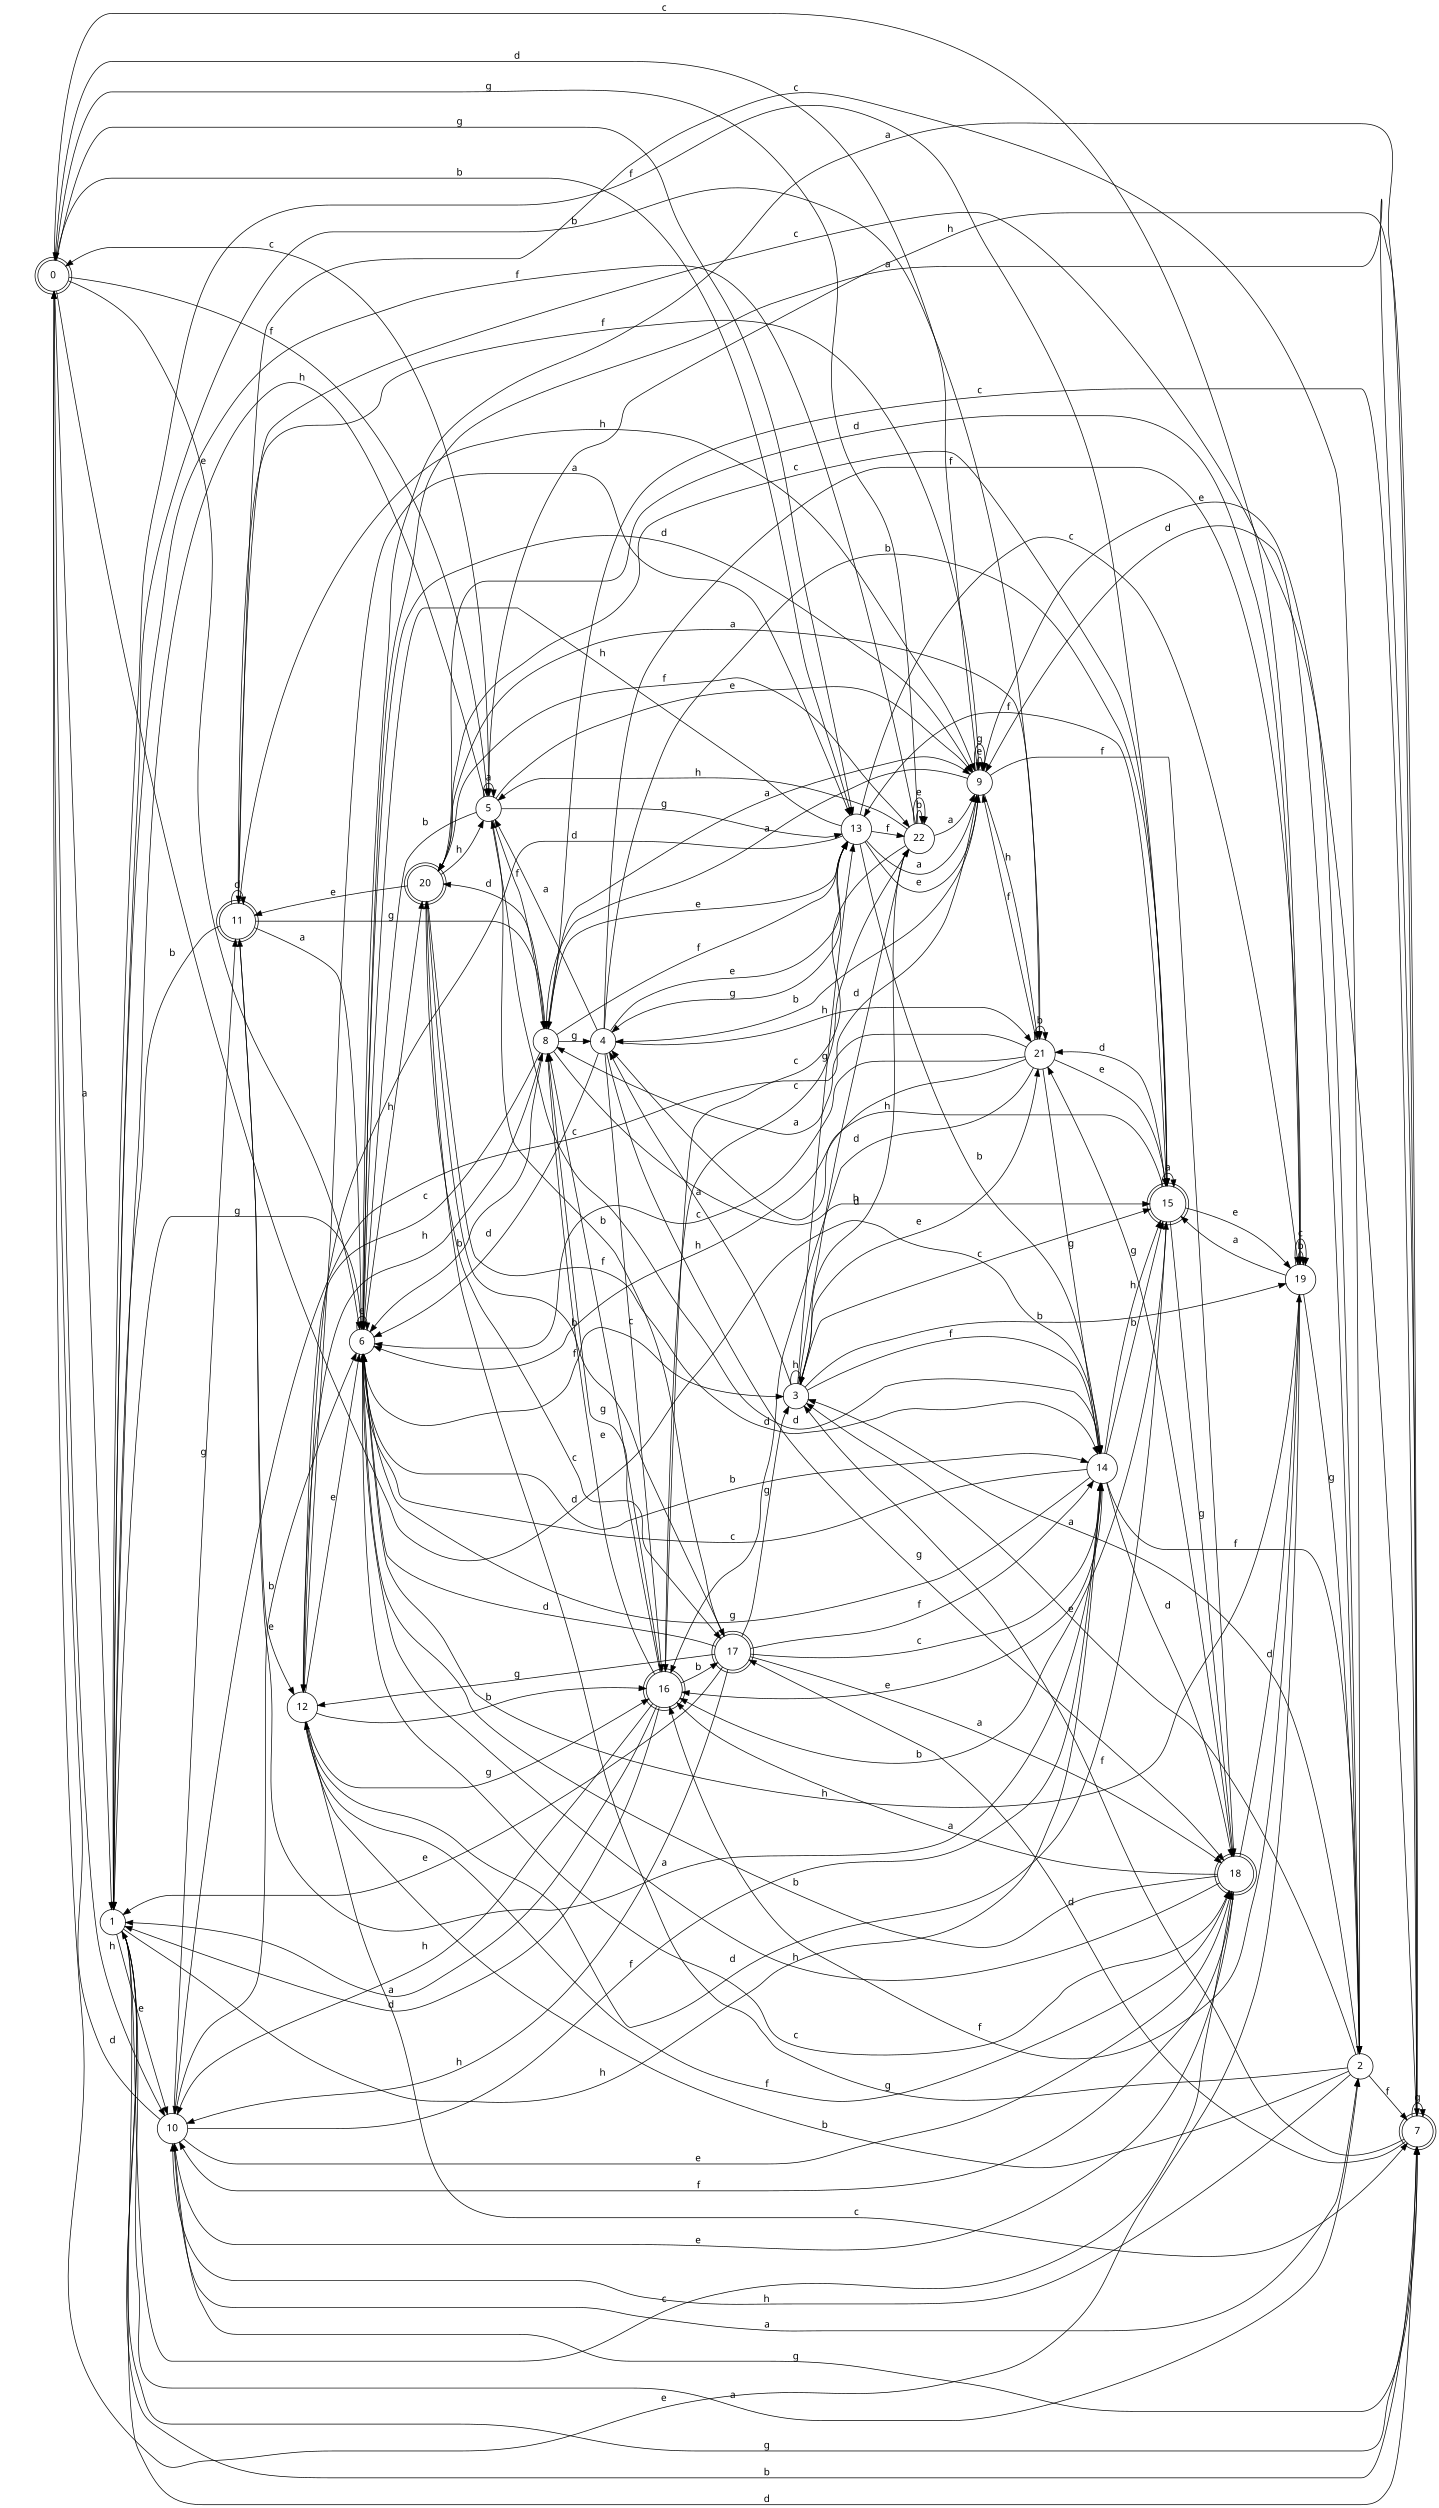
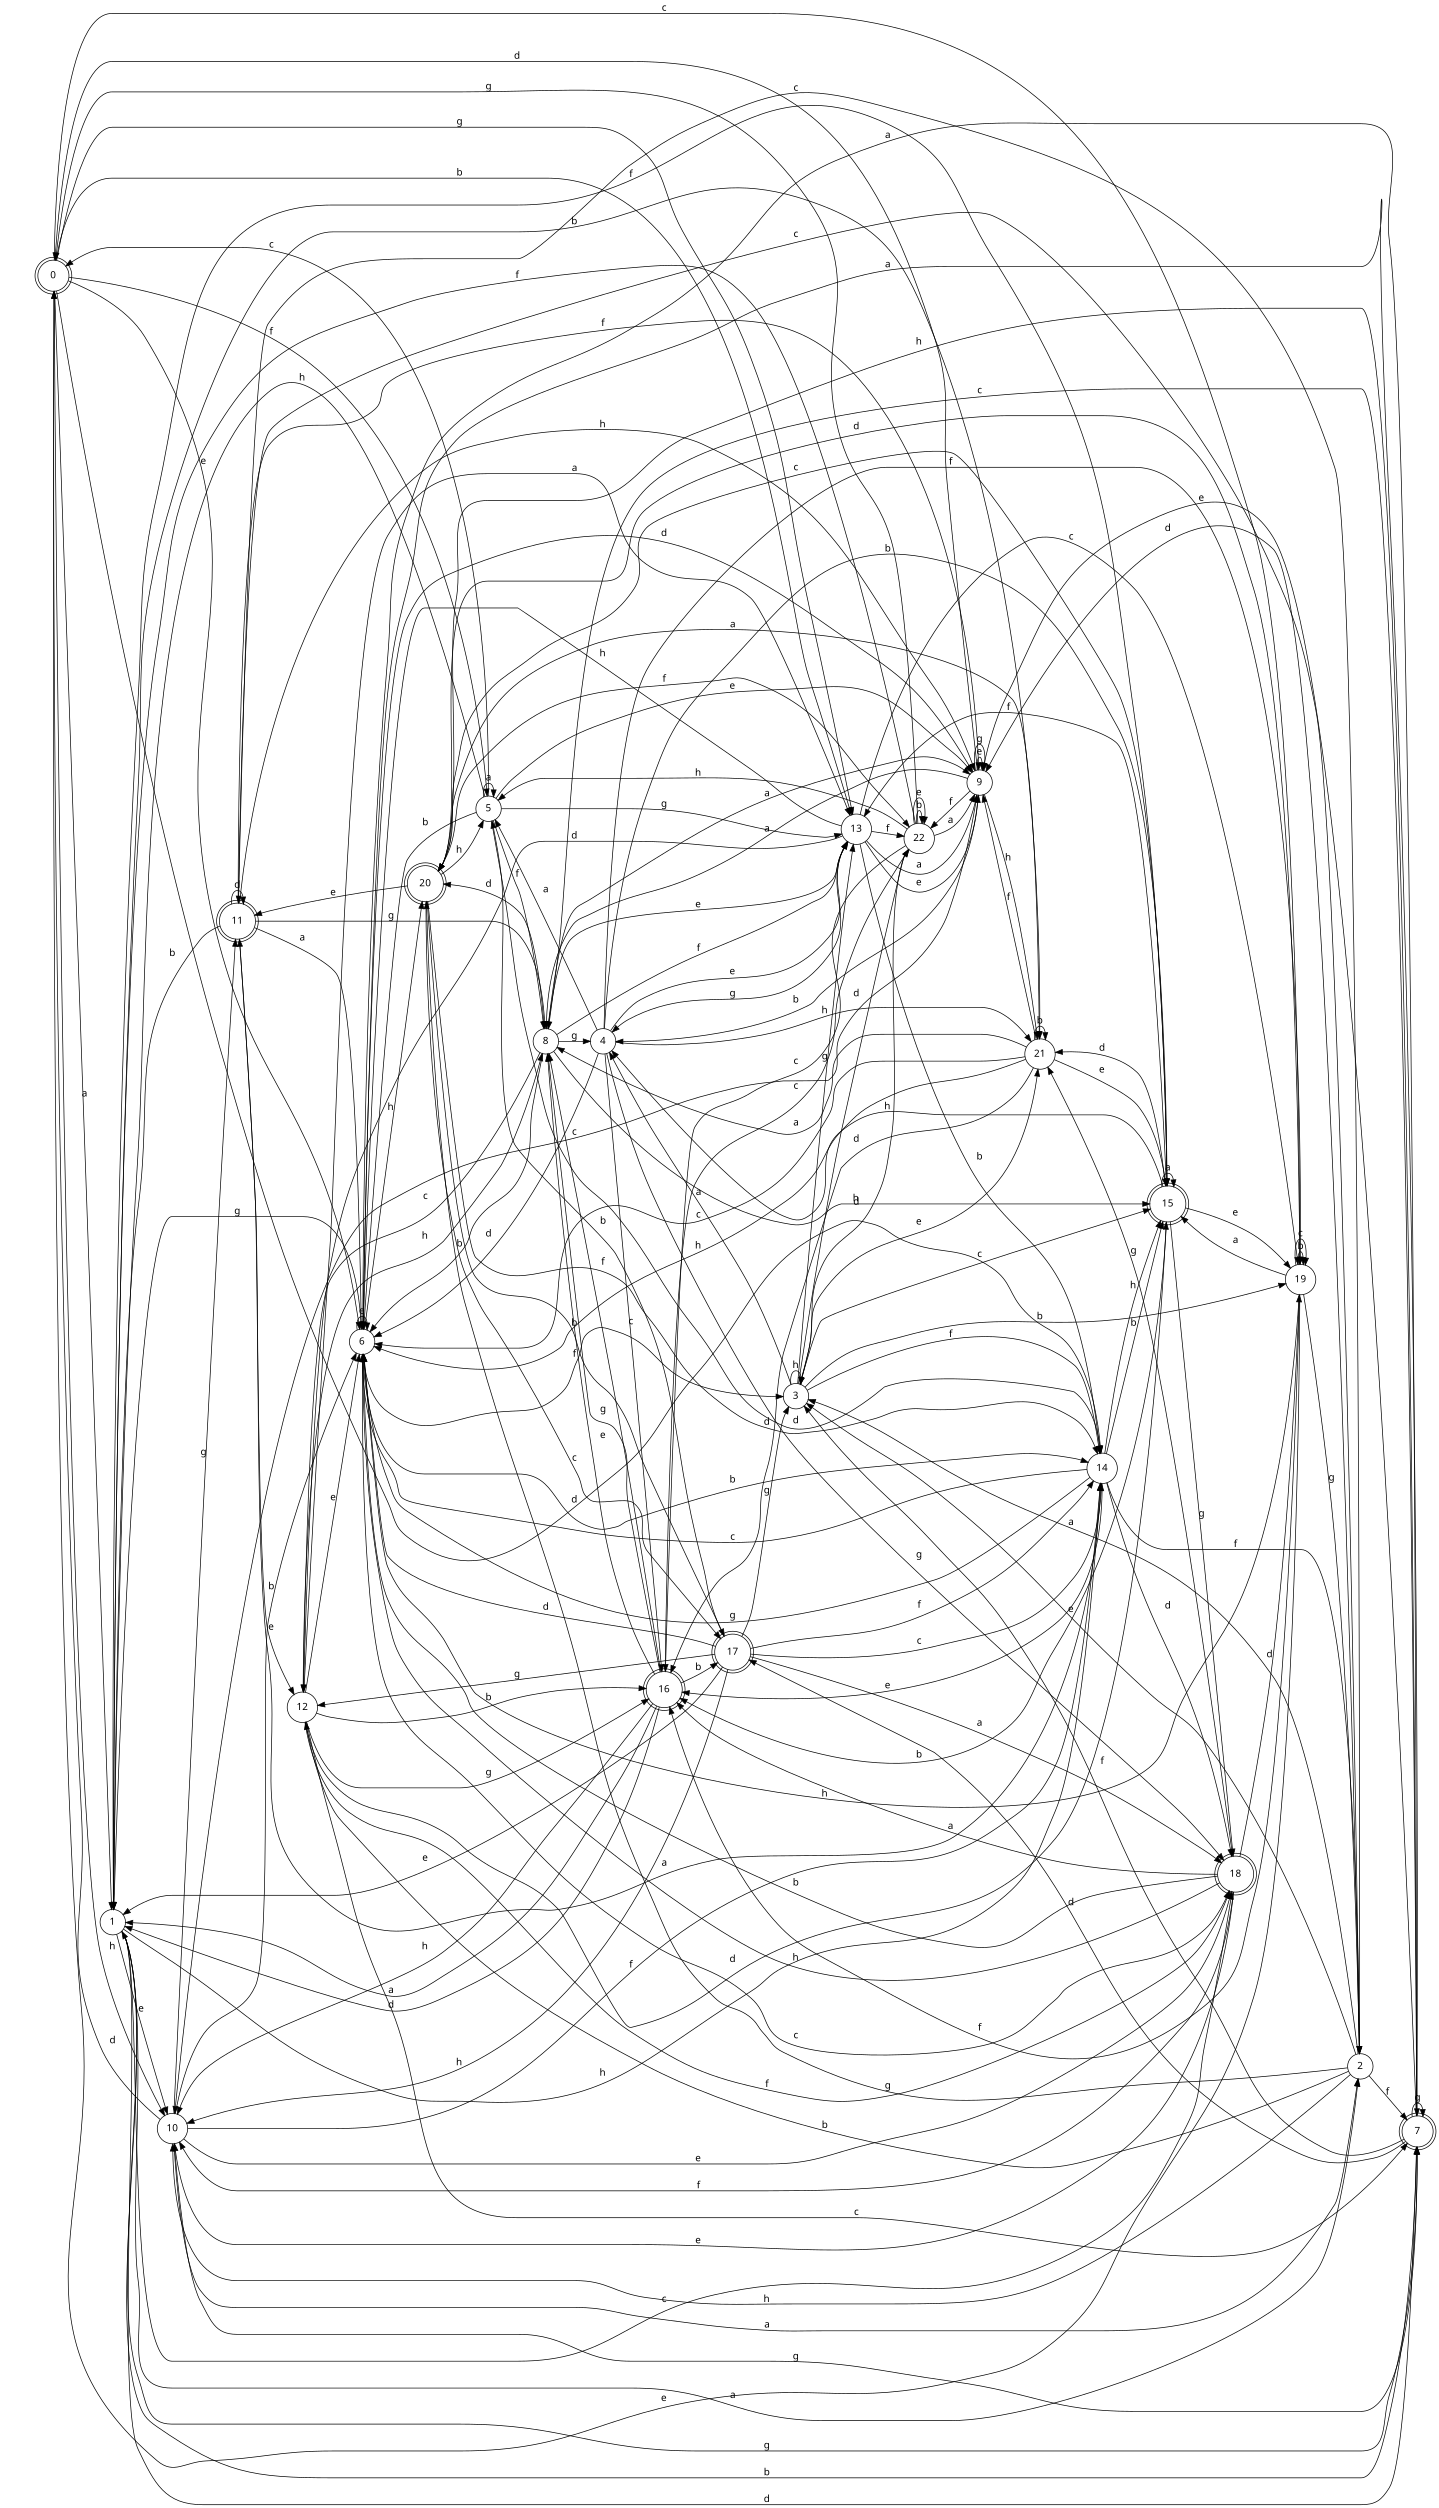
(1326, 213) -> (1379, 408)
(1195, 1180) -> (953, 807)
(1071, 1258) -> none
